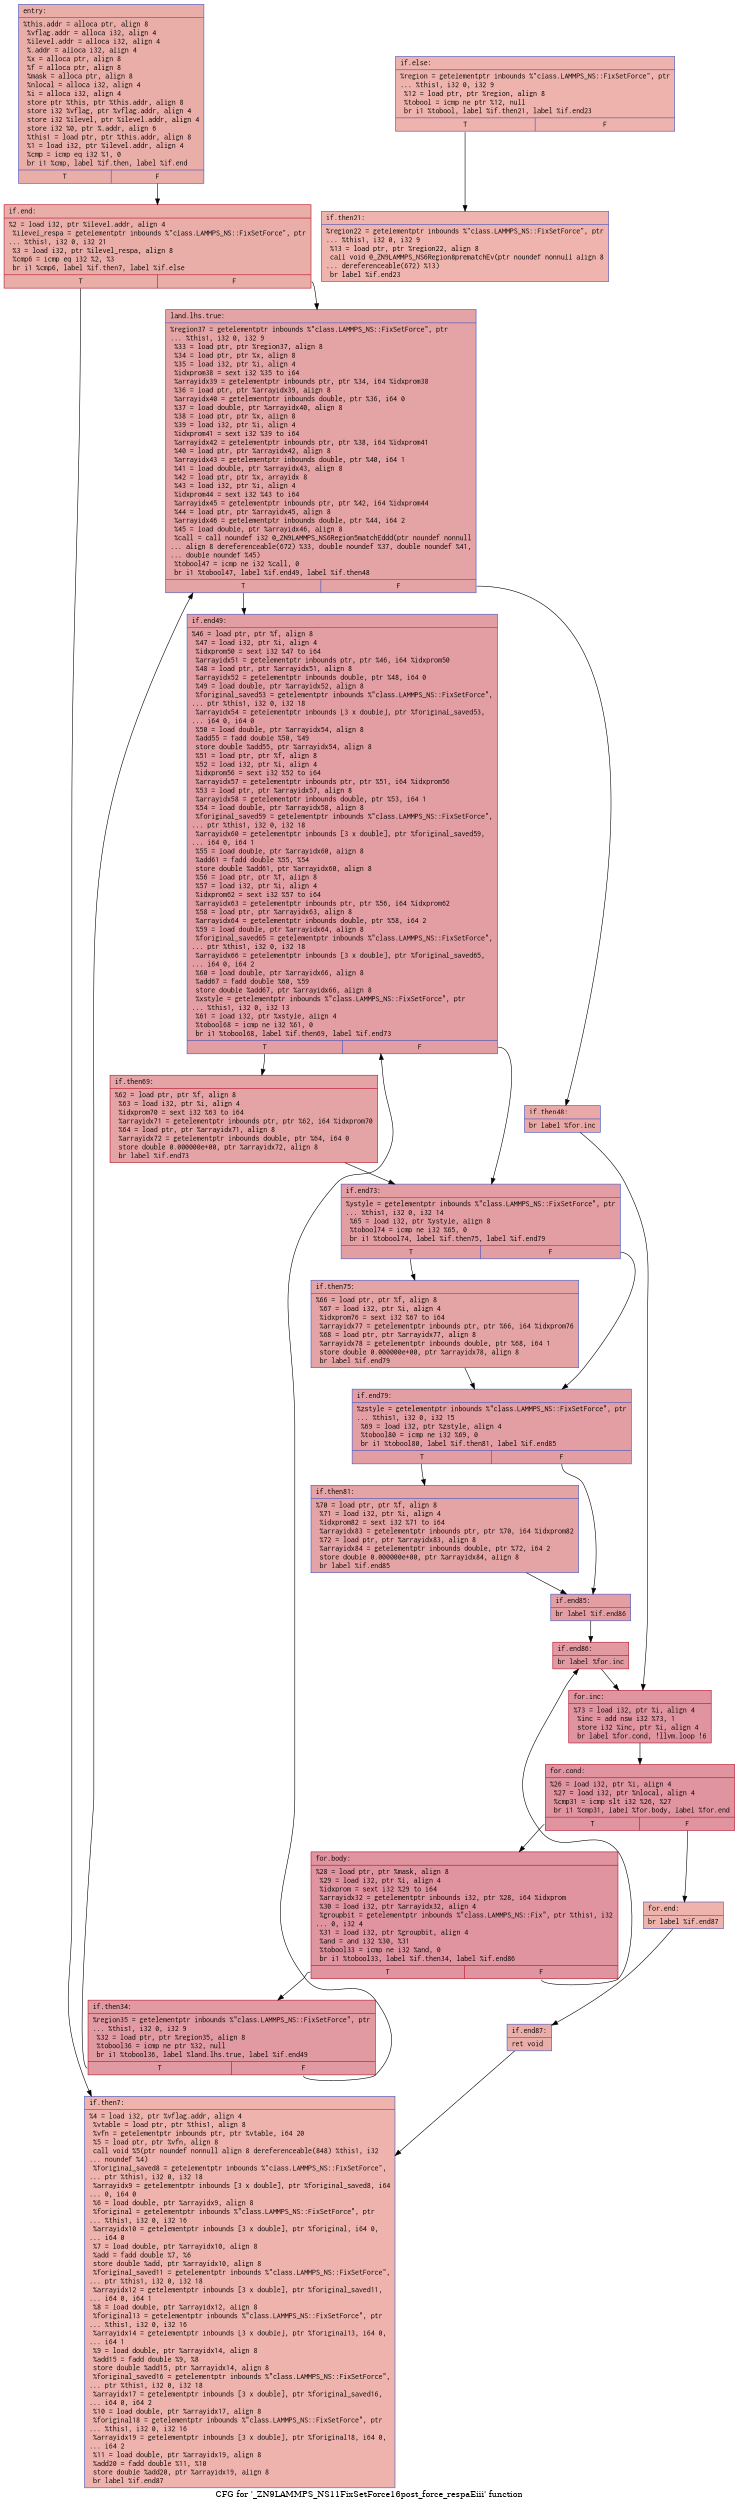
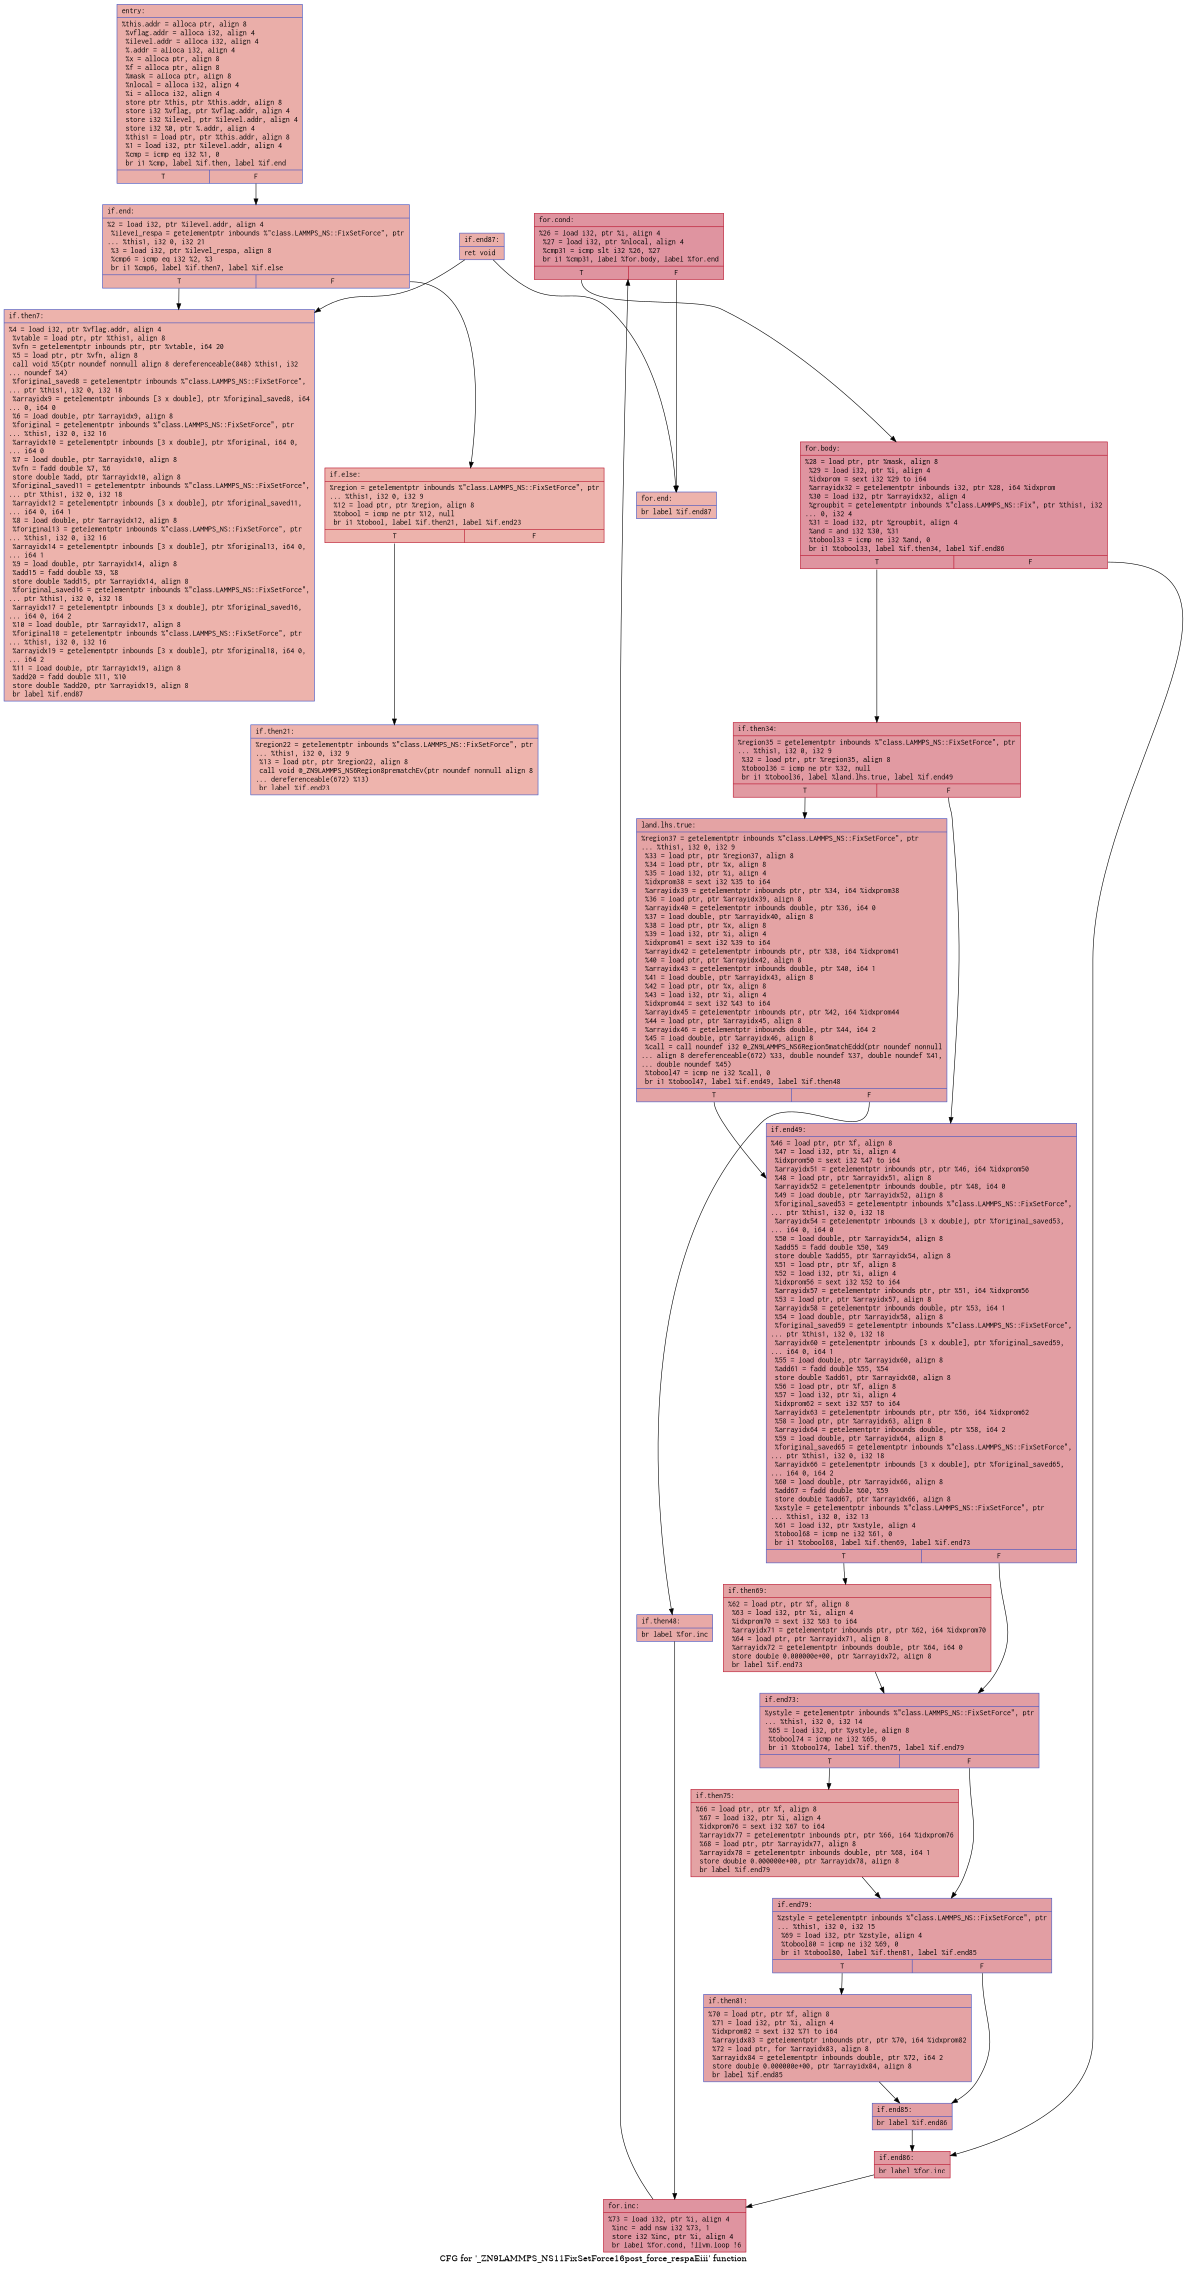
(535, 94) -> (464, 505)
(90, 128) -> (188, 128)
(158, 246) -> (256, 246)
(315, 292) -> (472, 356)
(239, 477) -> (704, 986)
(445, 1324) -> (825, 1833)
(396, 1540) -> (789, 2049)
(623, 1979) -> (634, 340)
(140, 2255) -> (60, 468)
